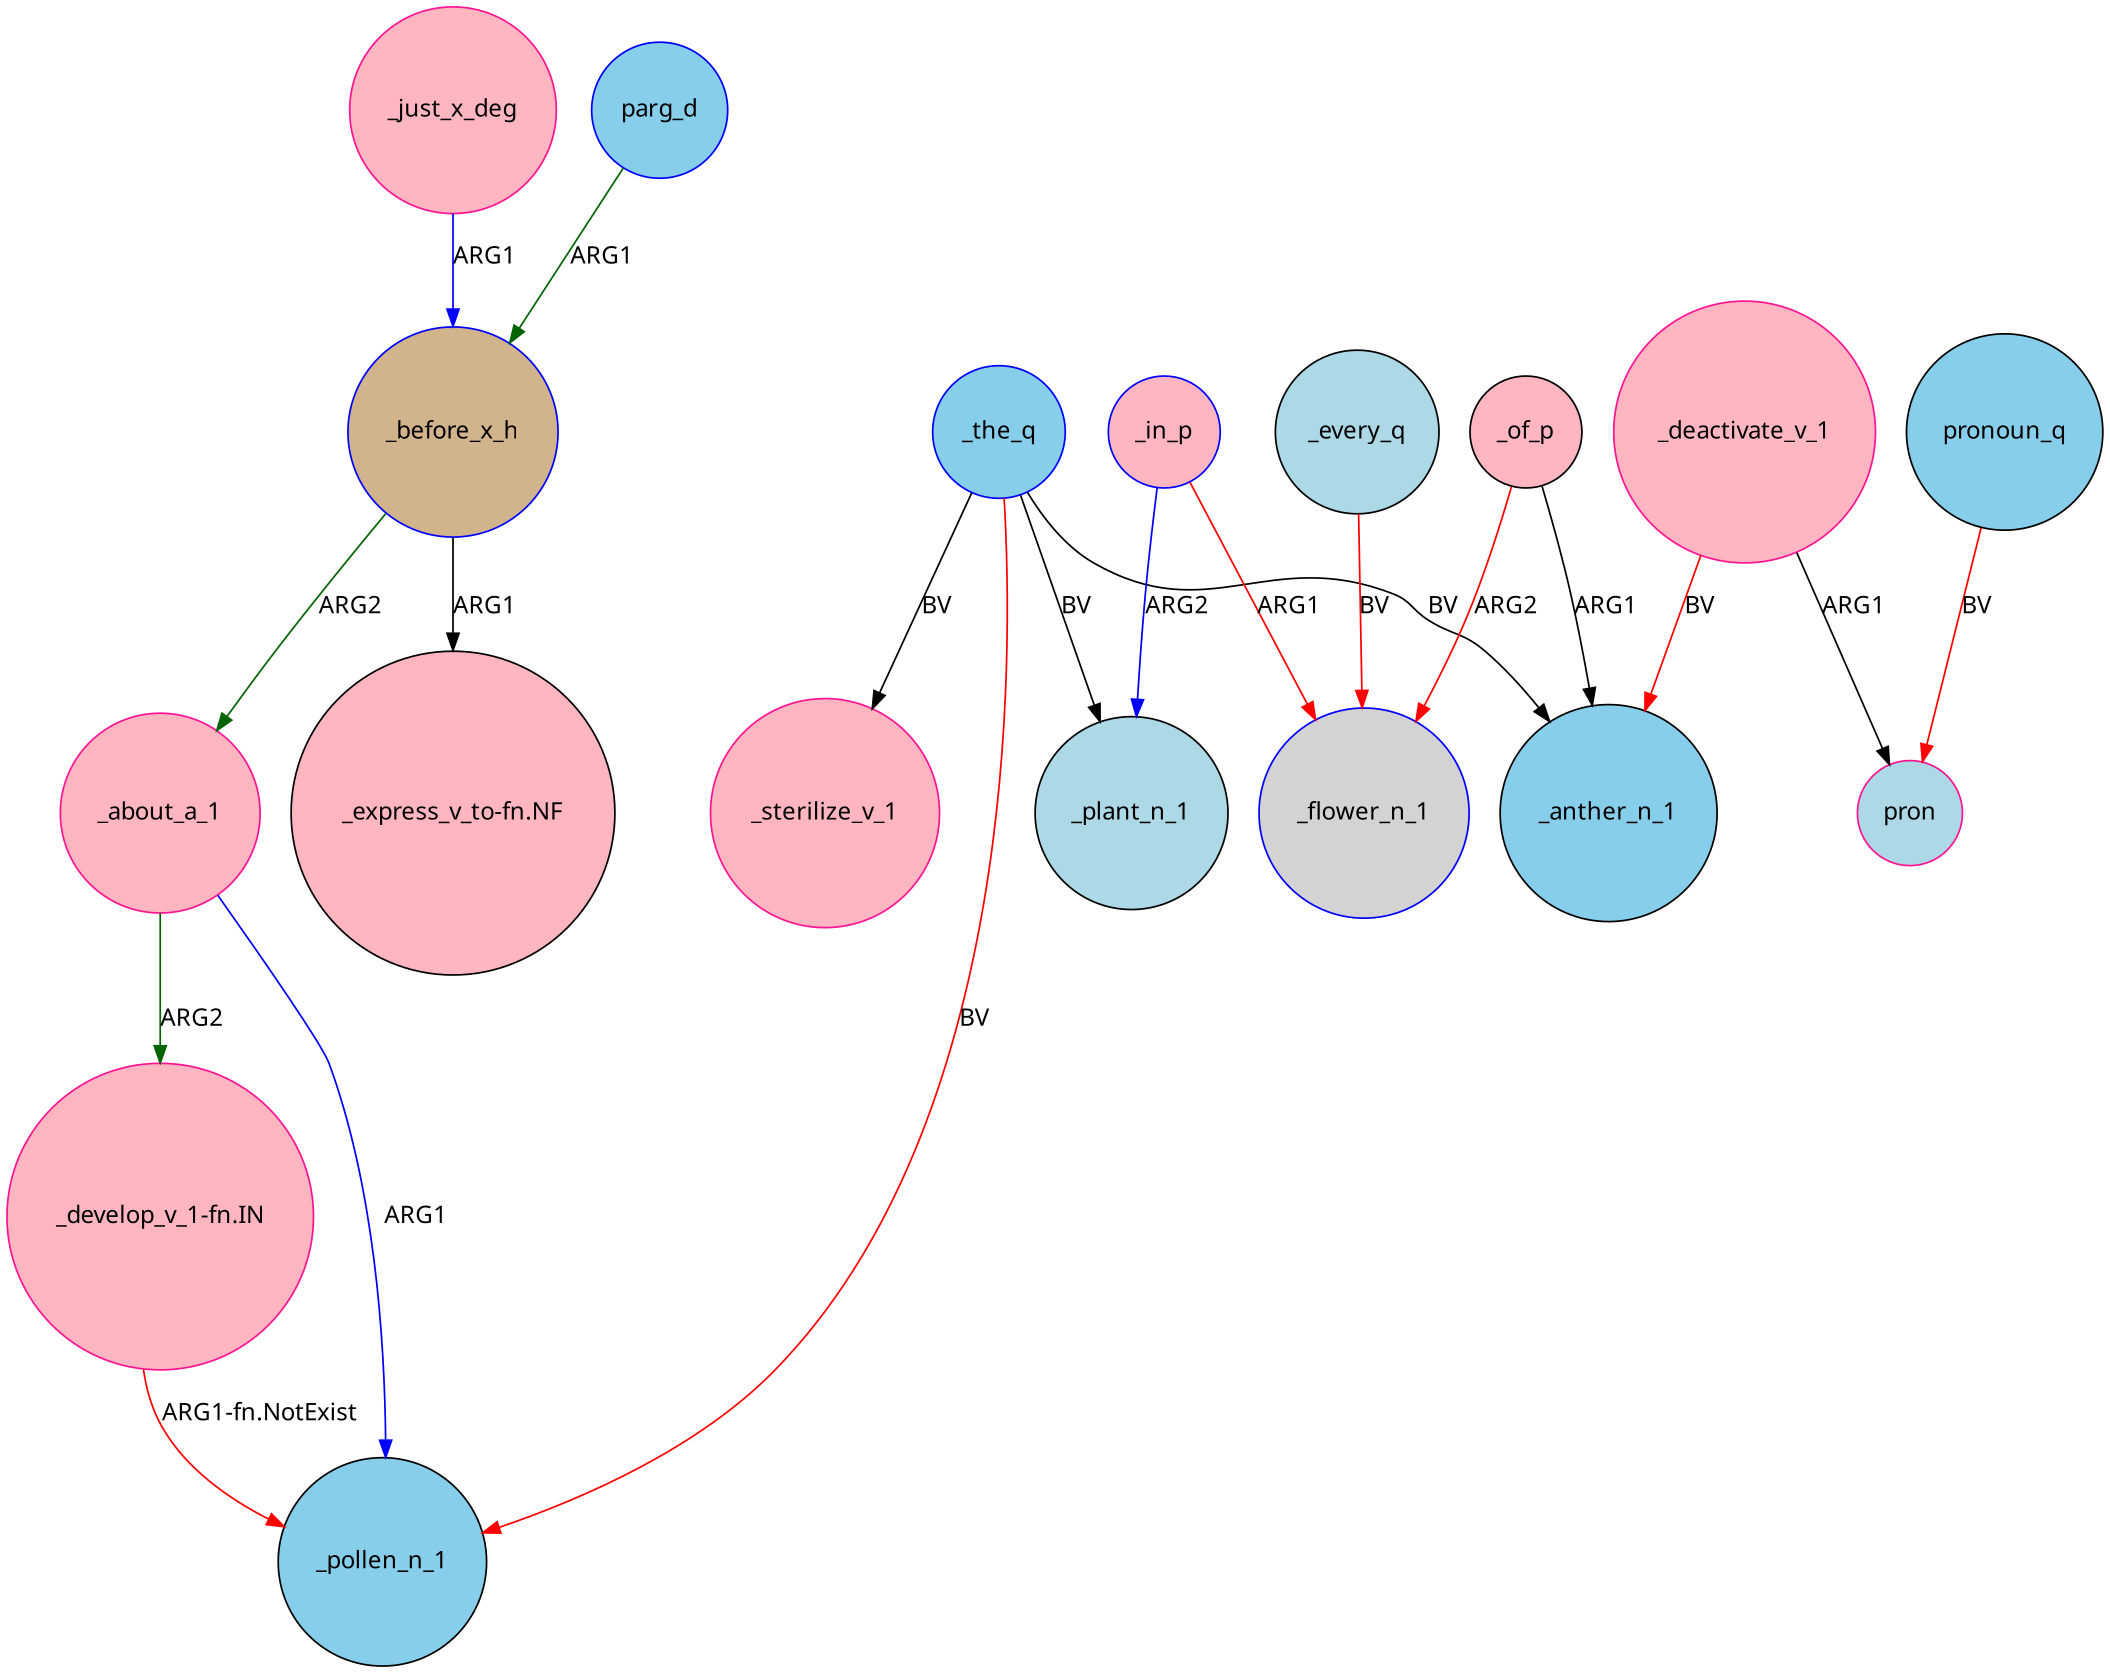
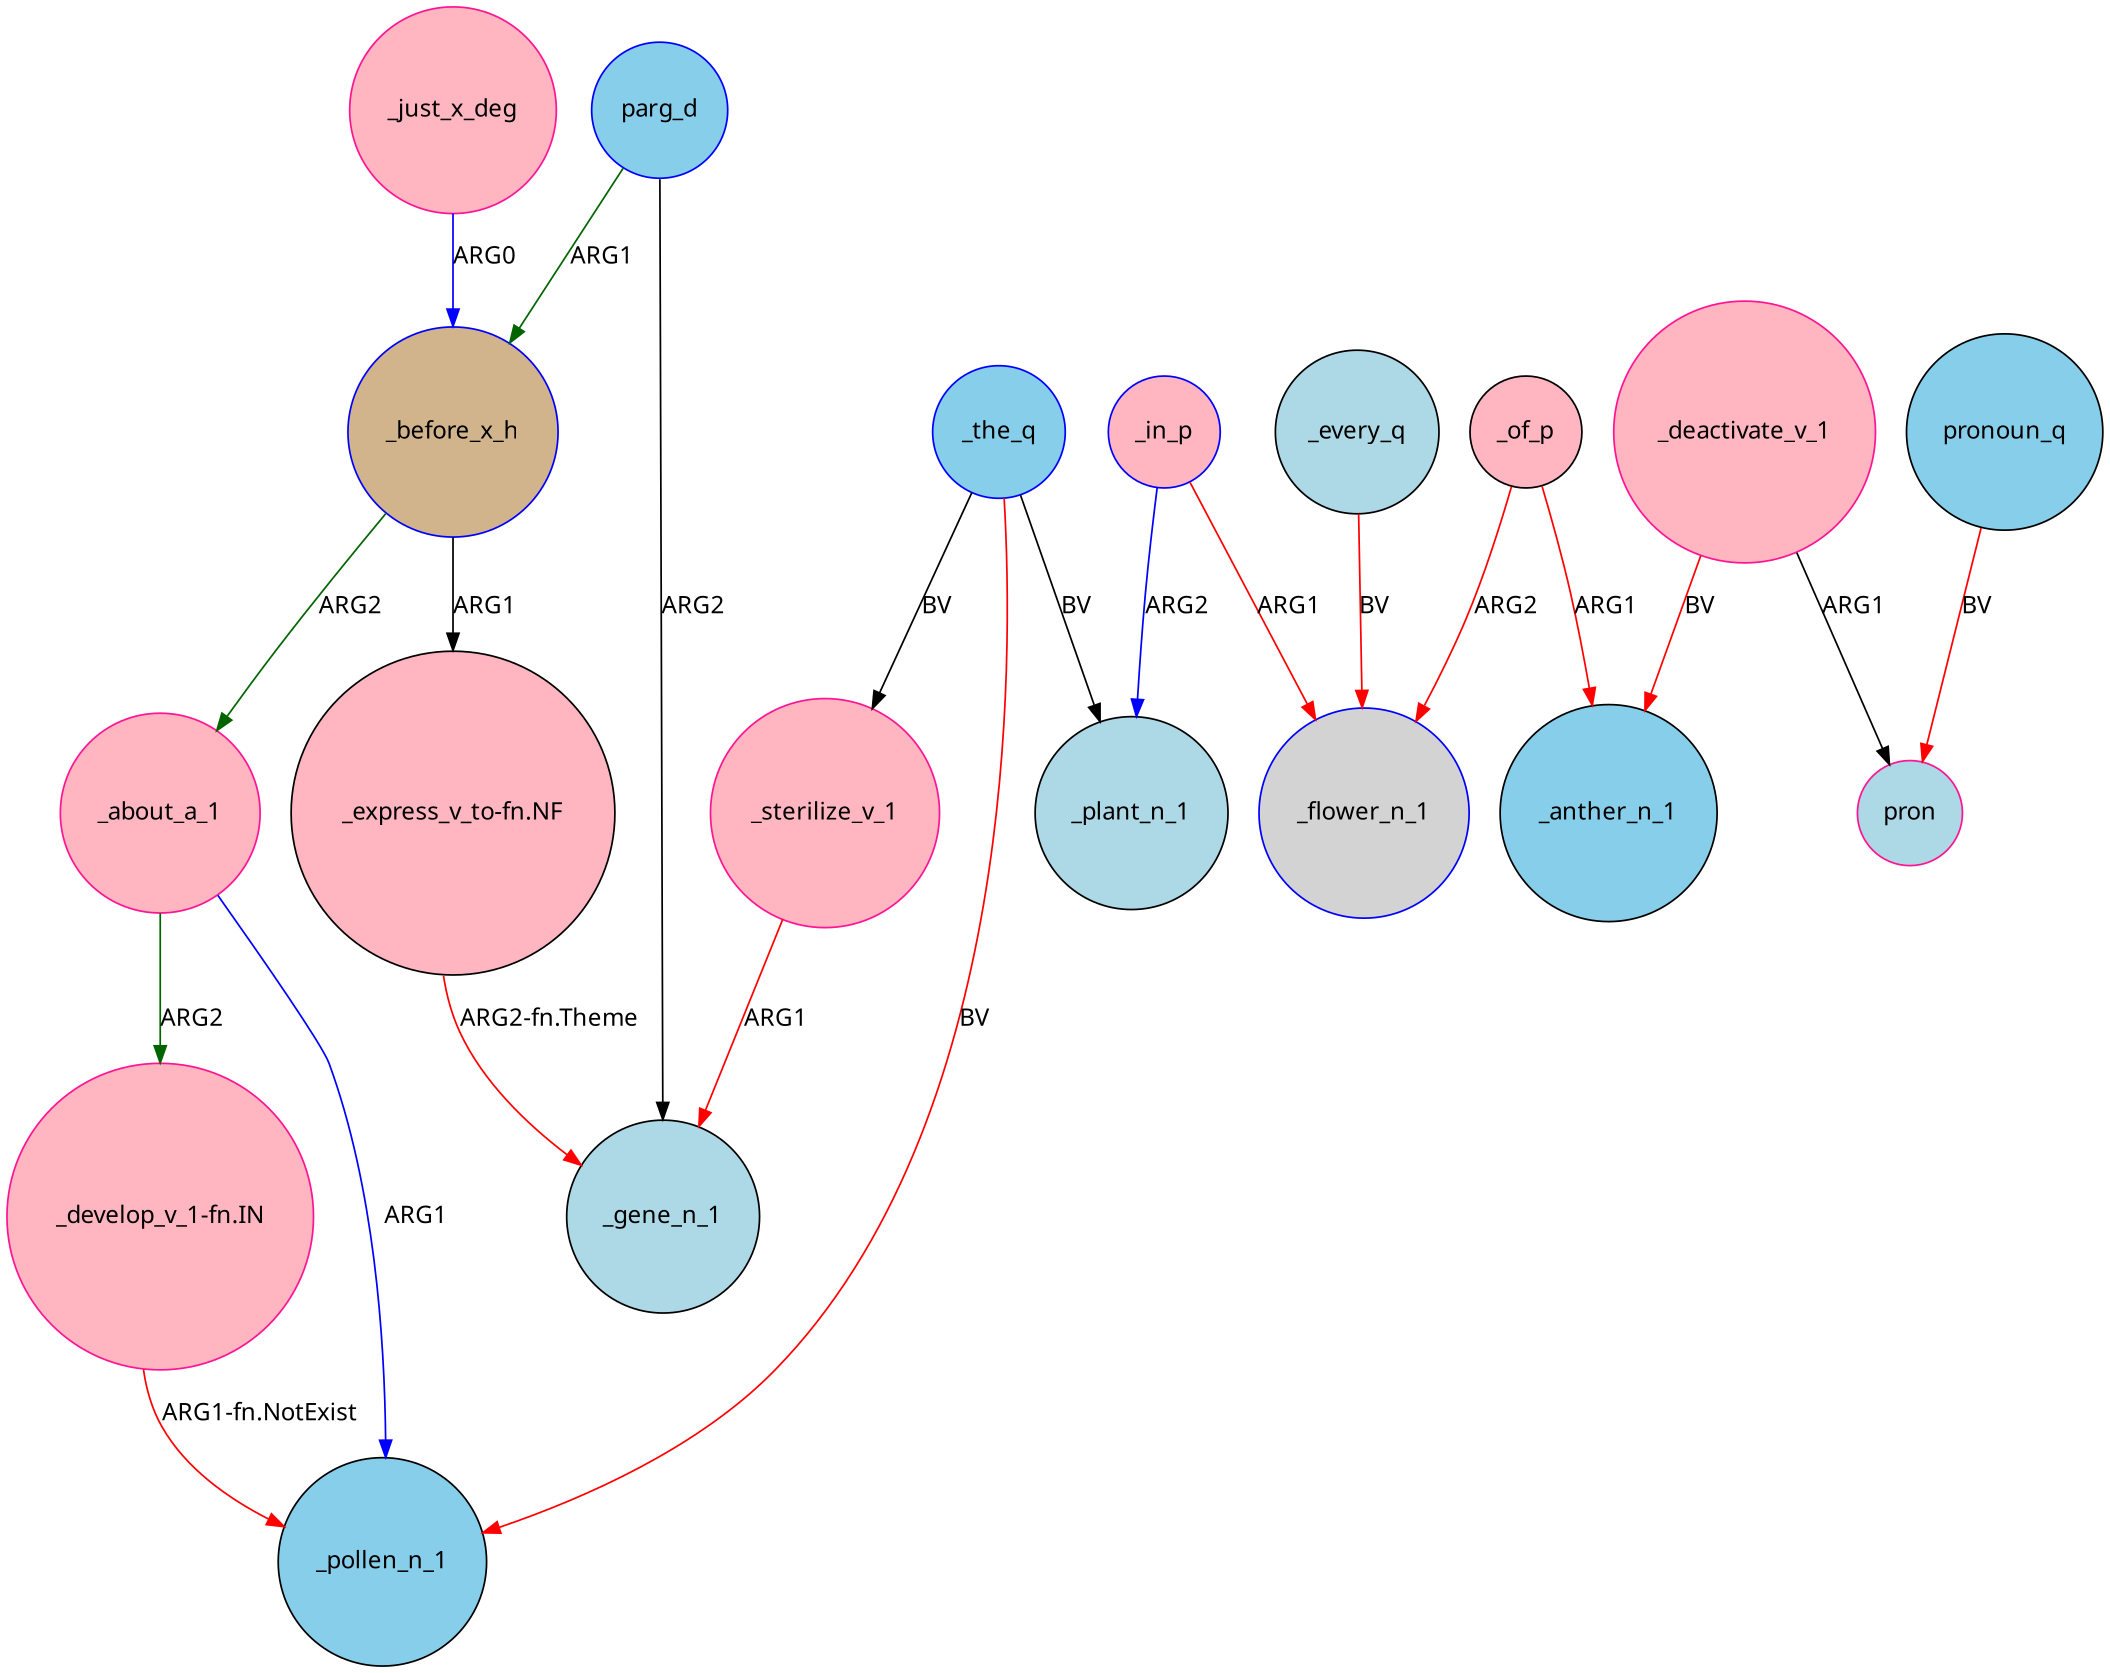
(485, 257) -> (485, 257)
(1286, 579) -> none
(1569, 586) -> (1569, 586)
none -> (663, 1217)
